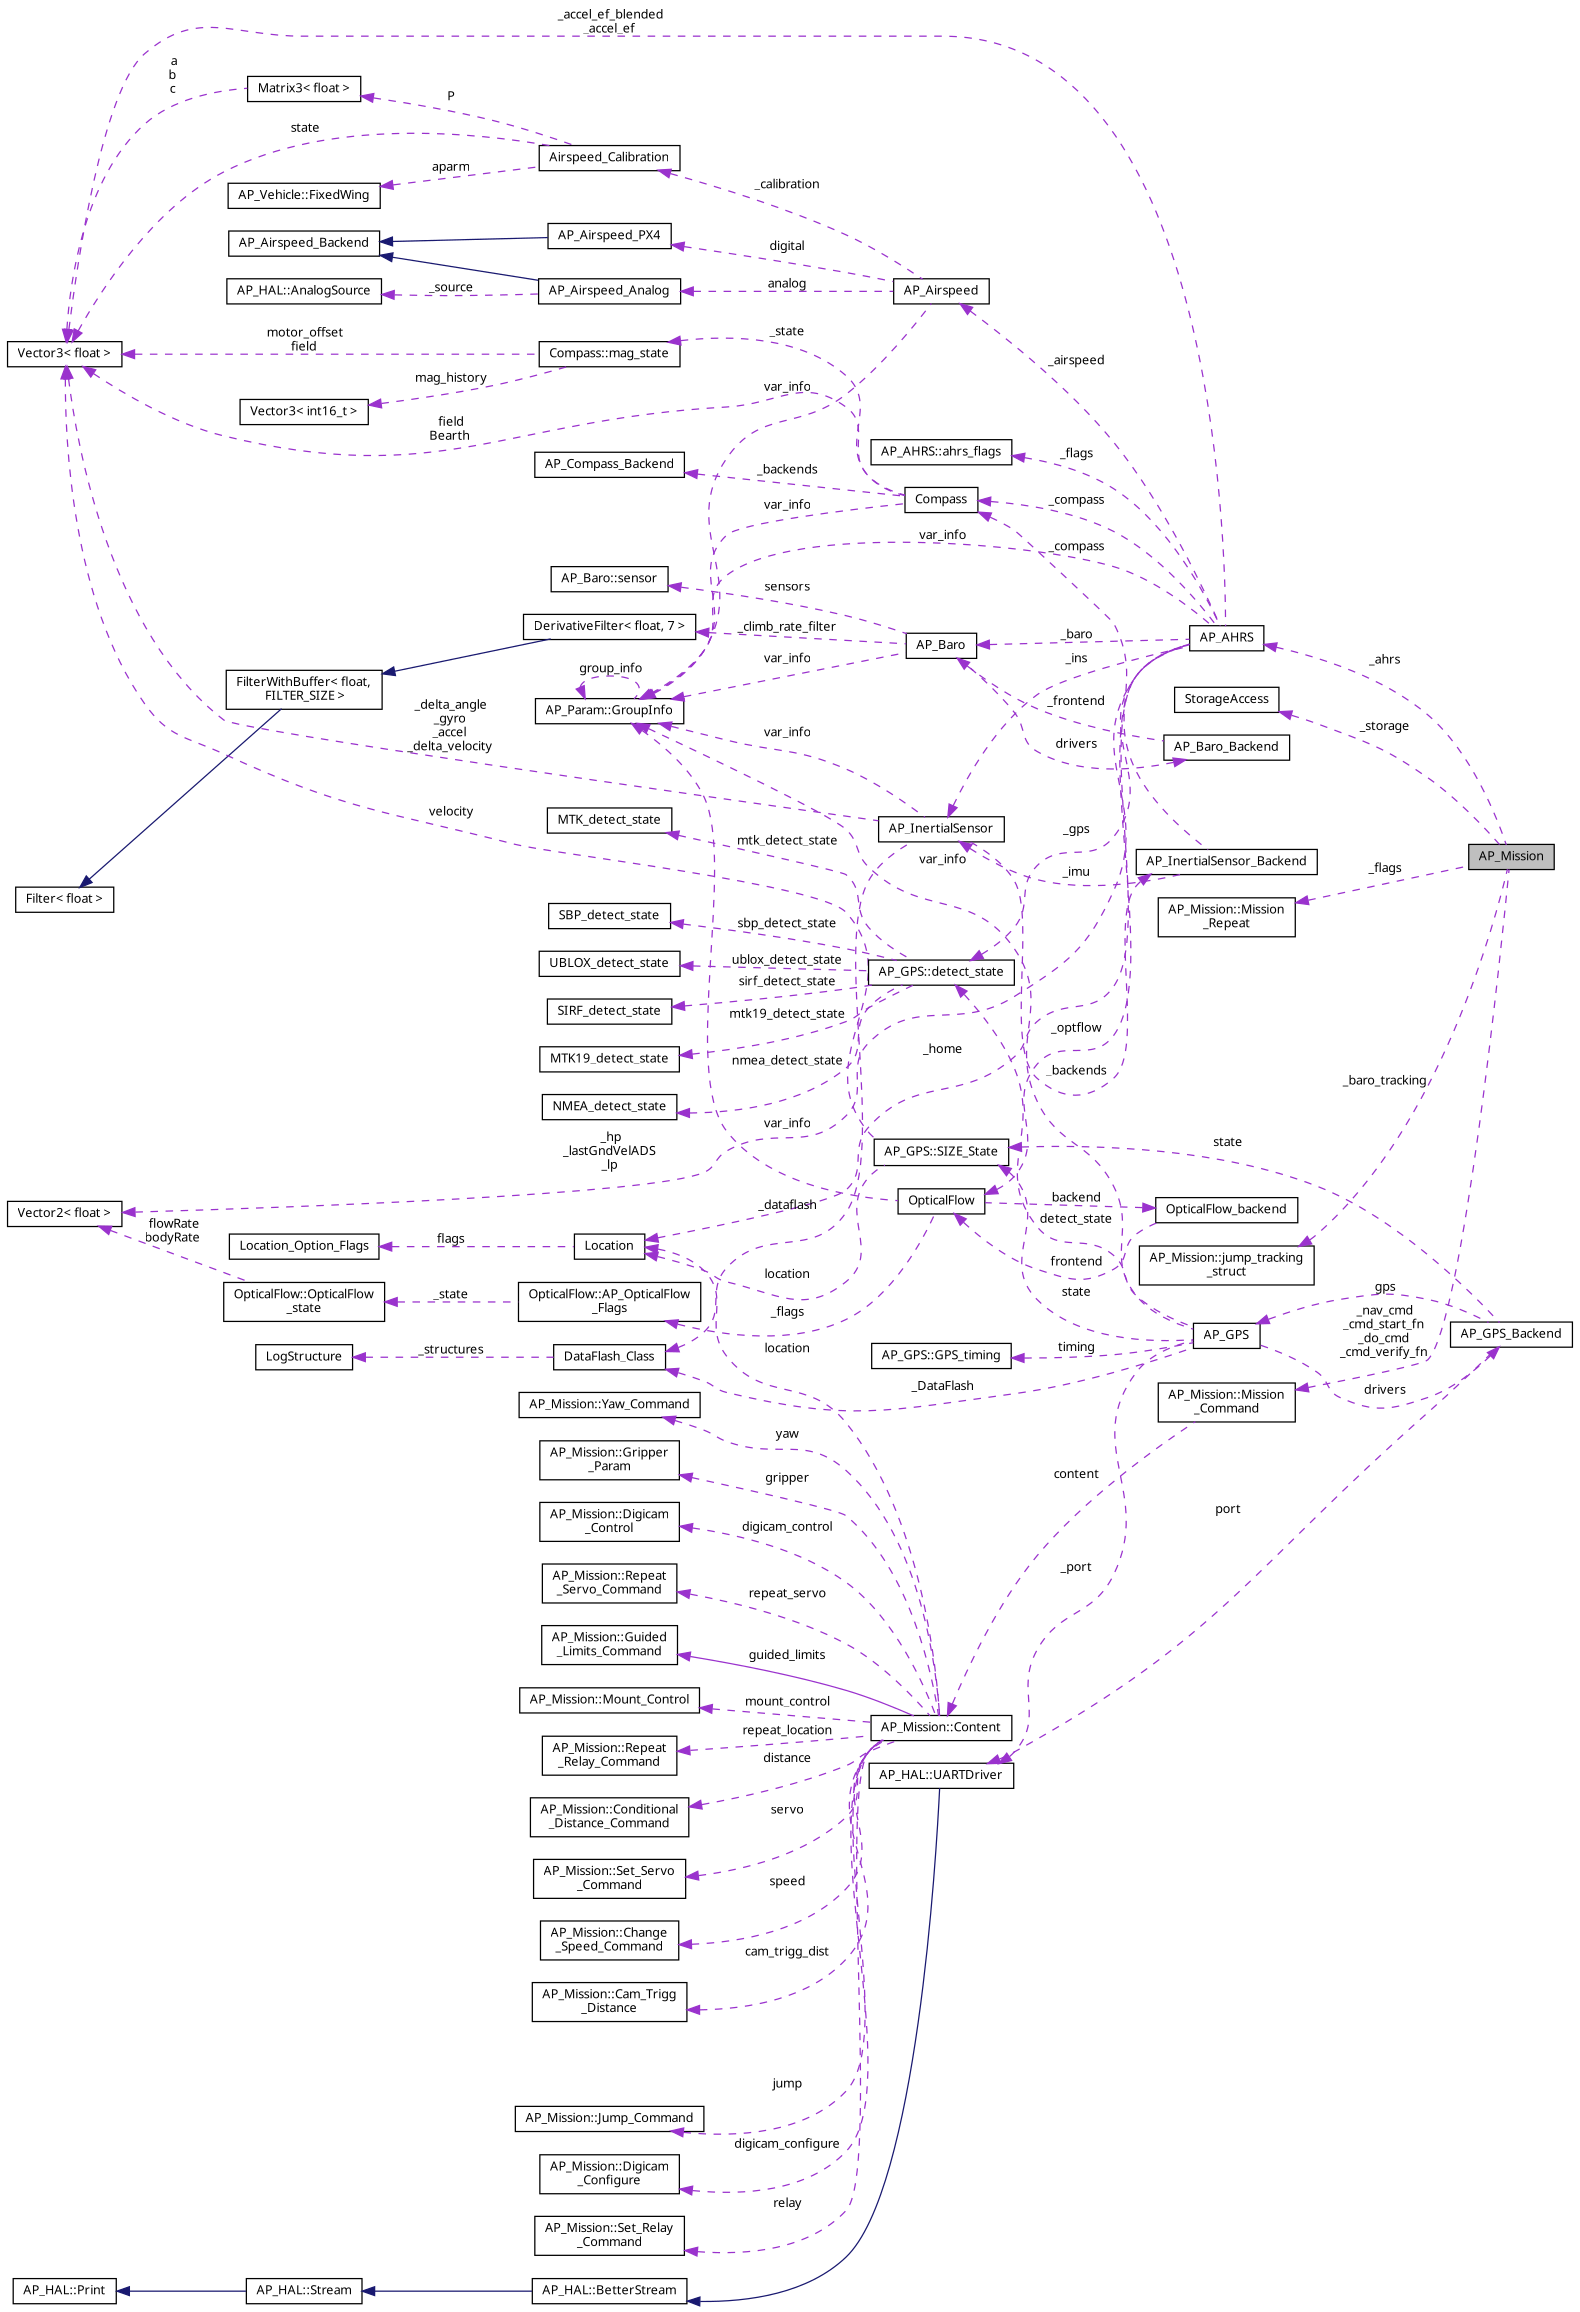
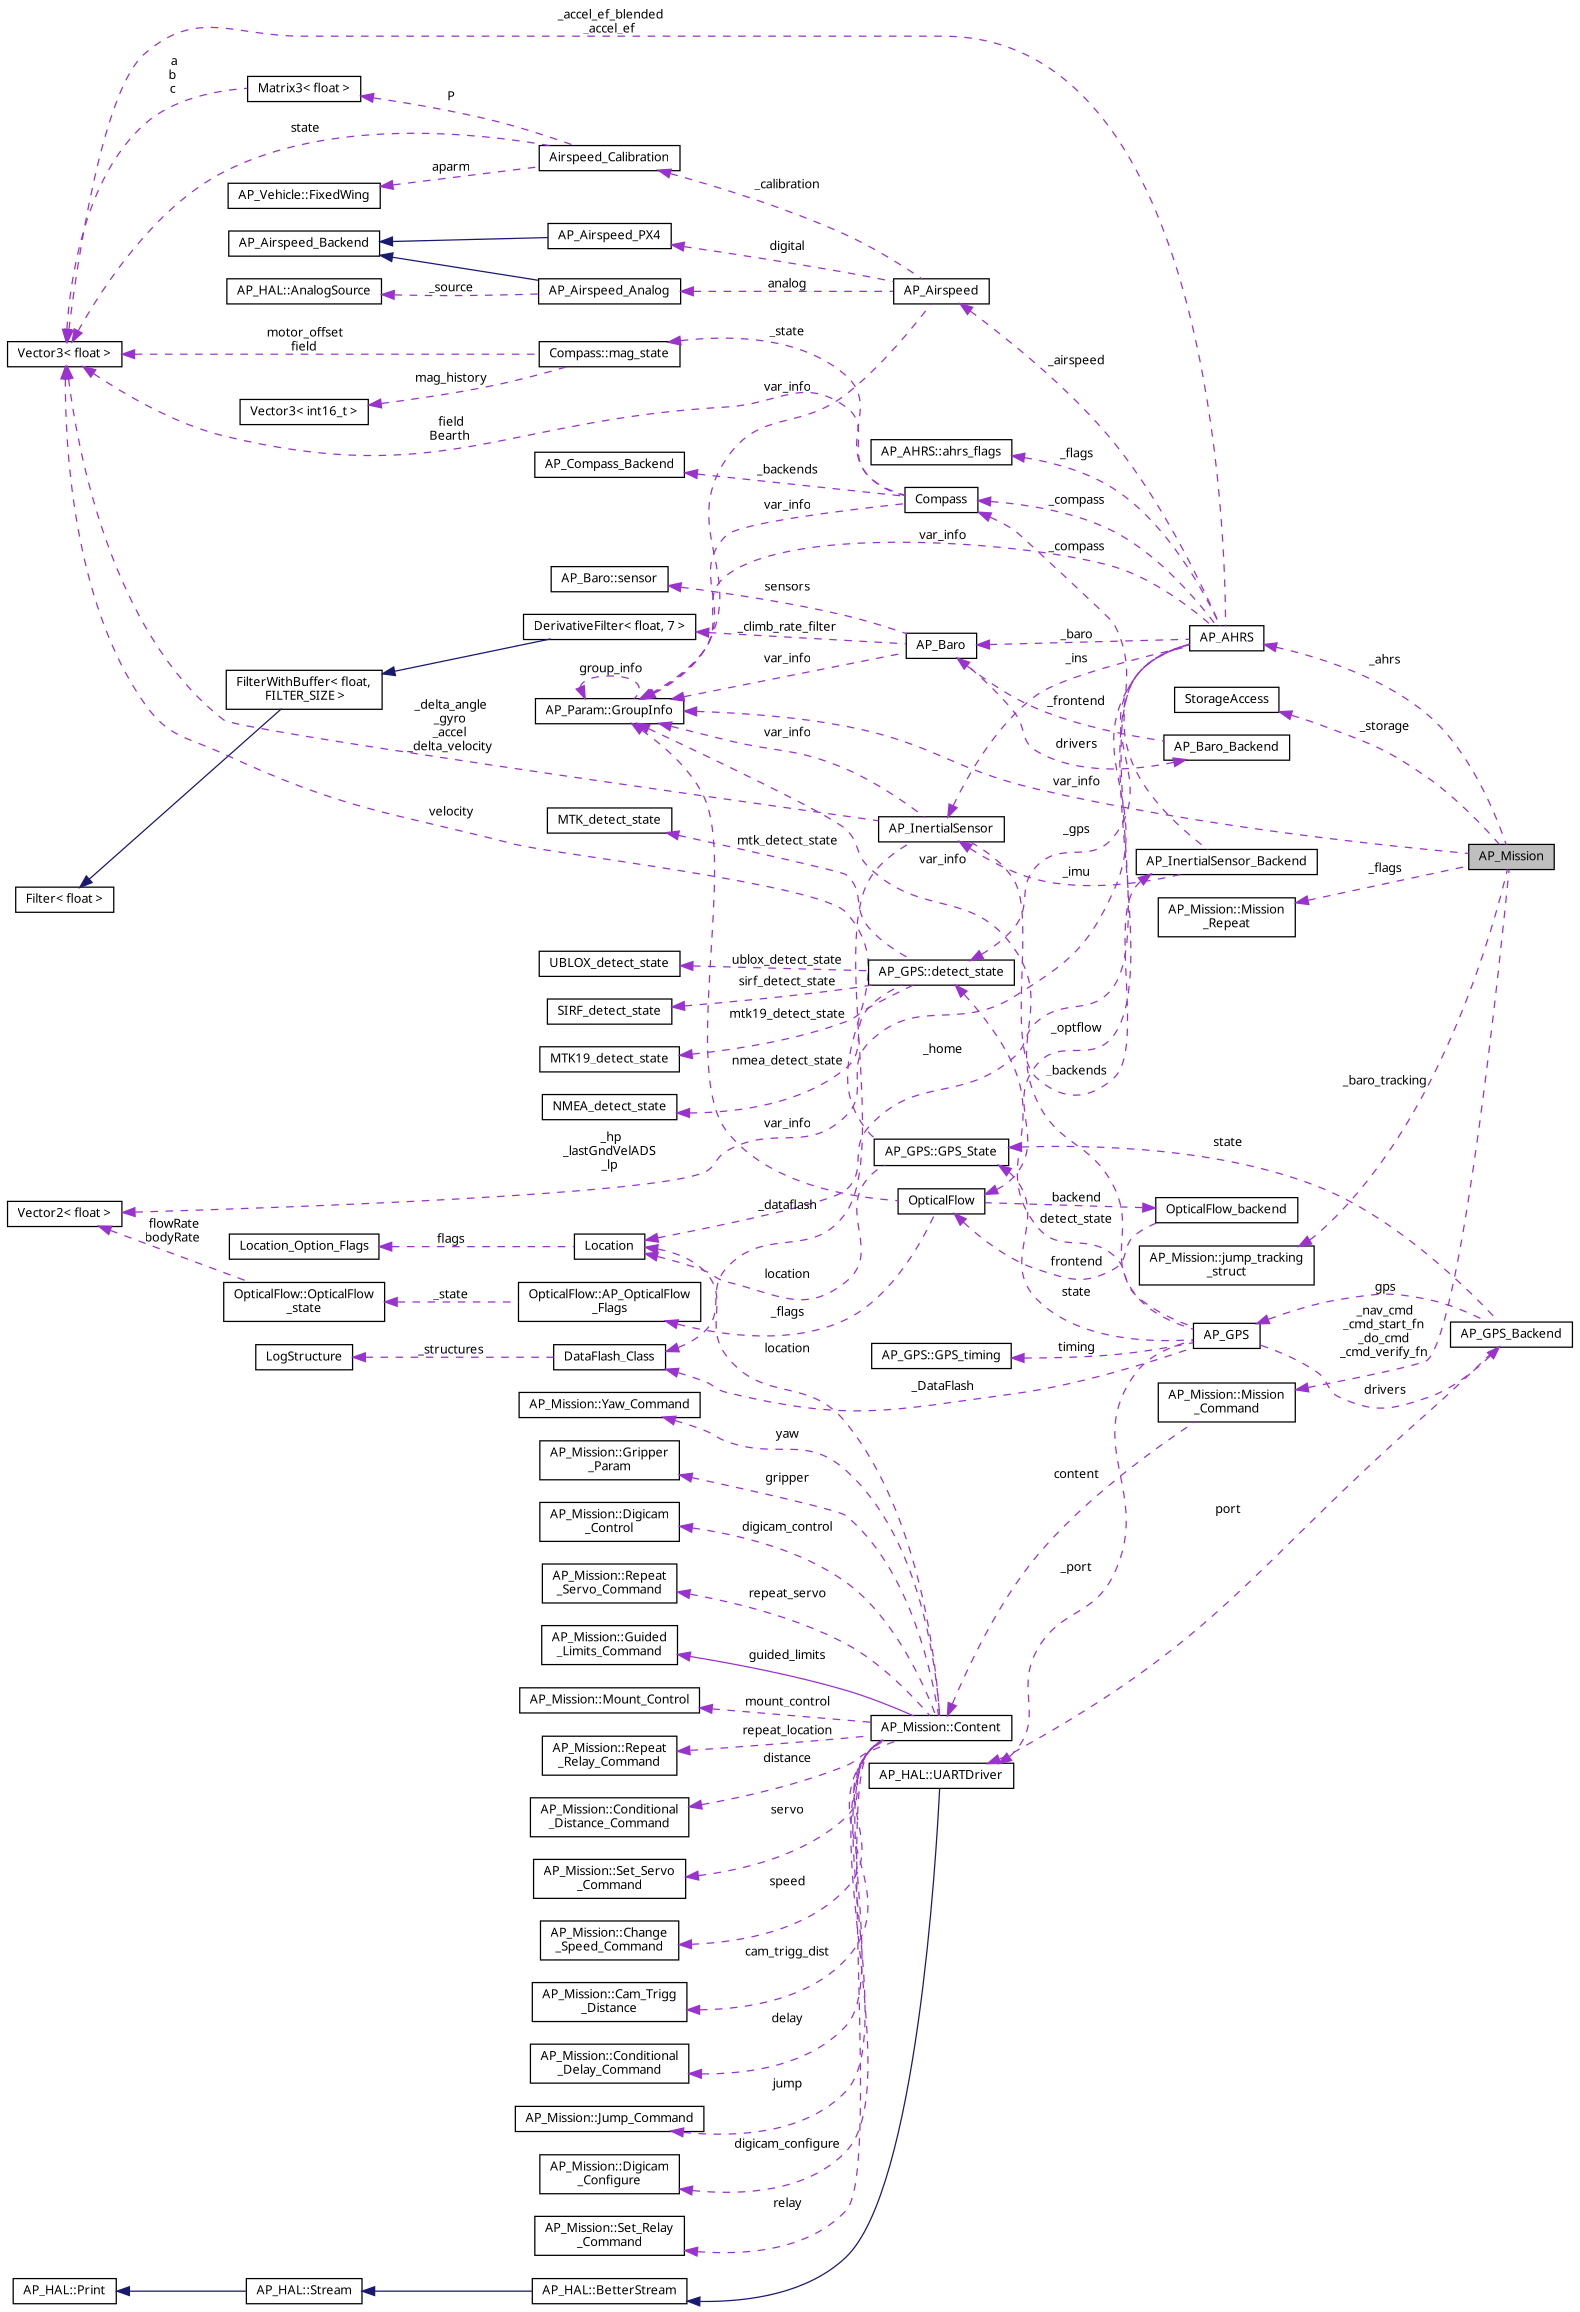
none -> (1079, 798)
(610, 916) -> none
(941, 1152) -> (941, 1152)
none -> (610, 2064)
